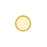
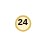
none -> (23, 23)
